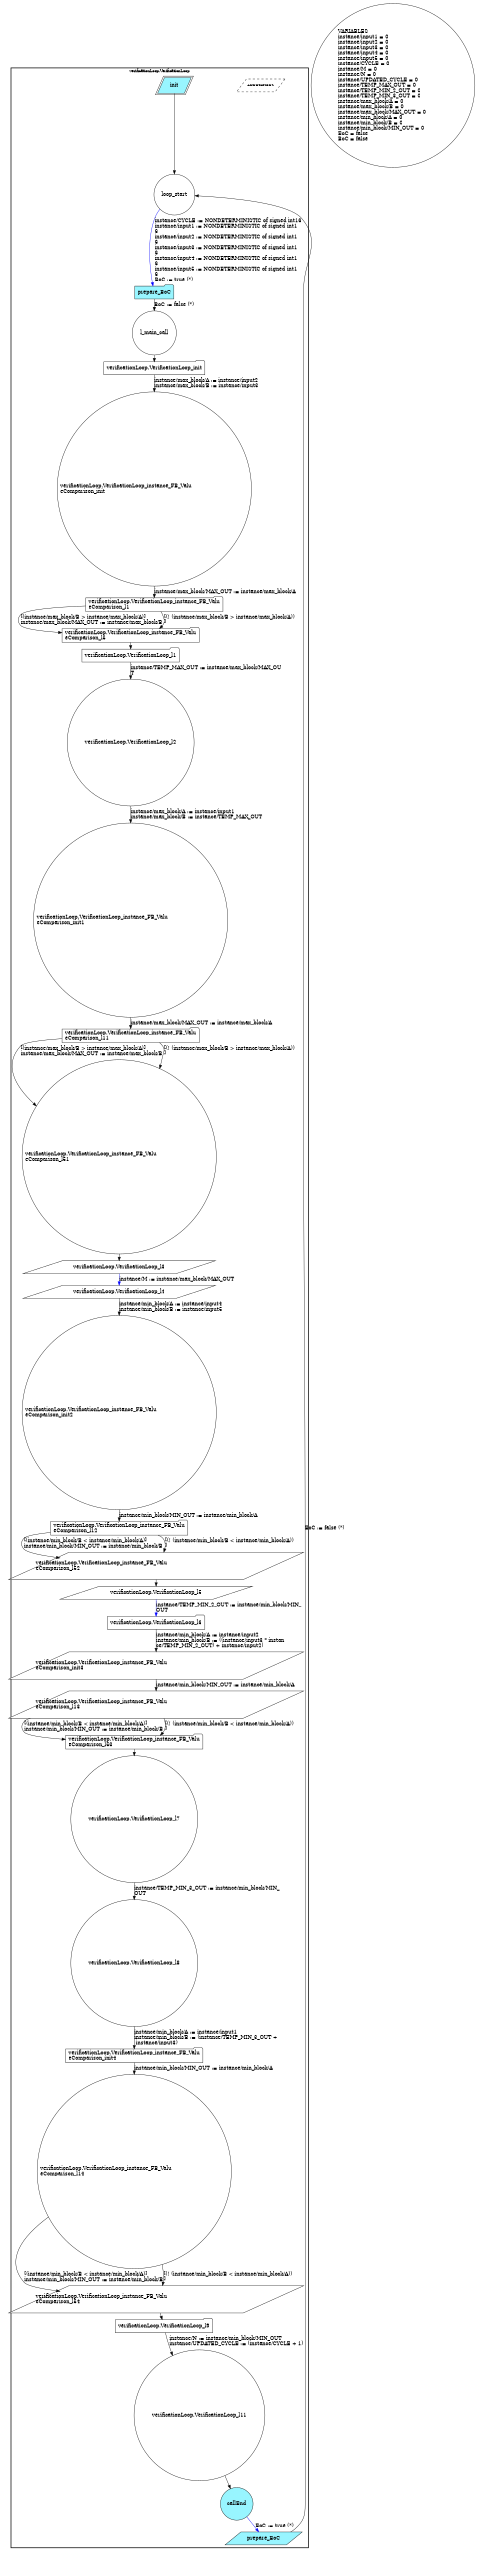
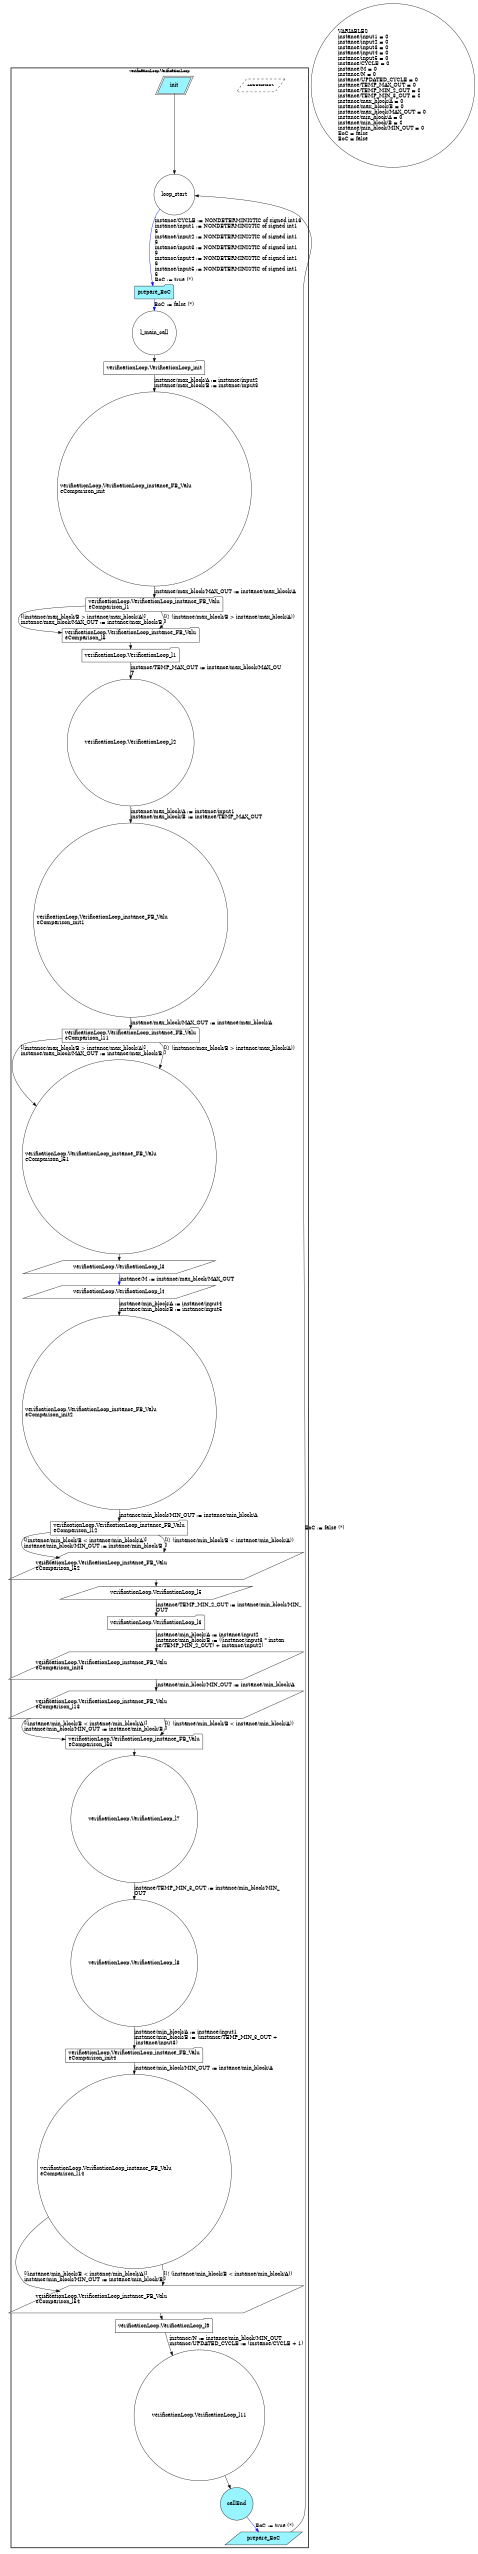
(154, 303) -> (154, 303)
(156, 1606) -> (156, 1606)
